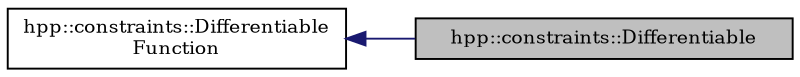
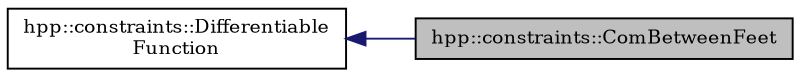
(604, 39) -> (604, 39)
